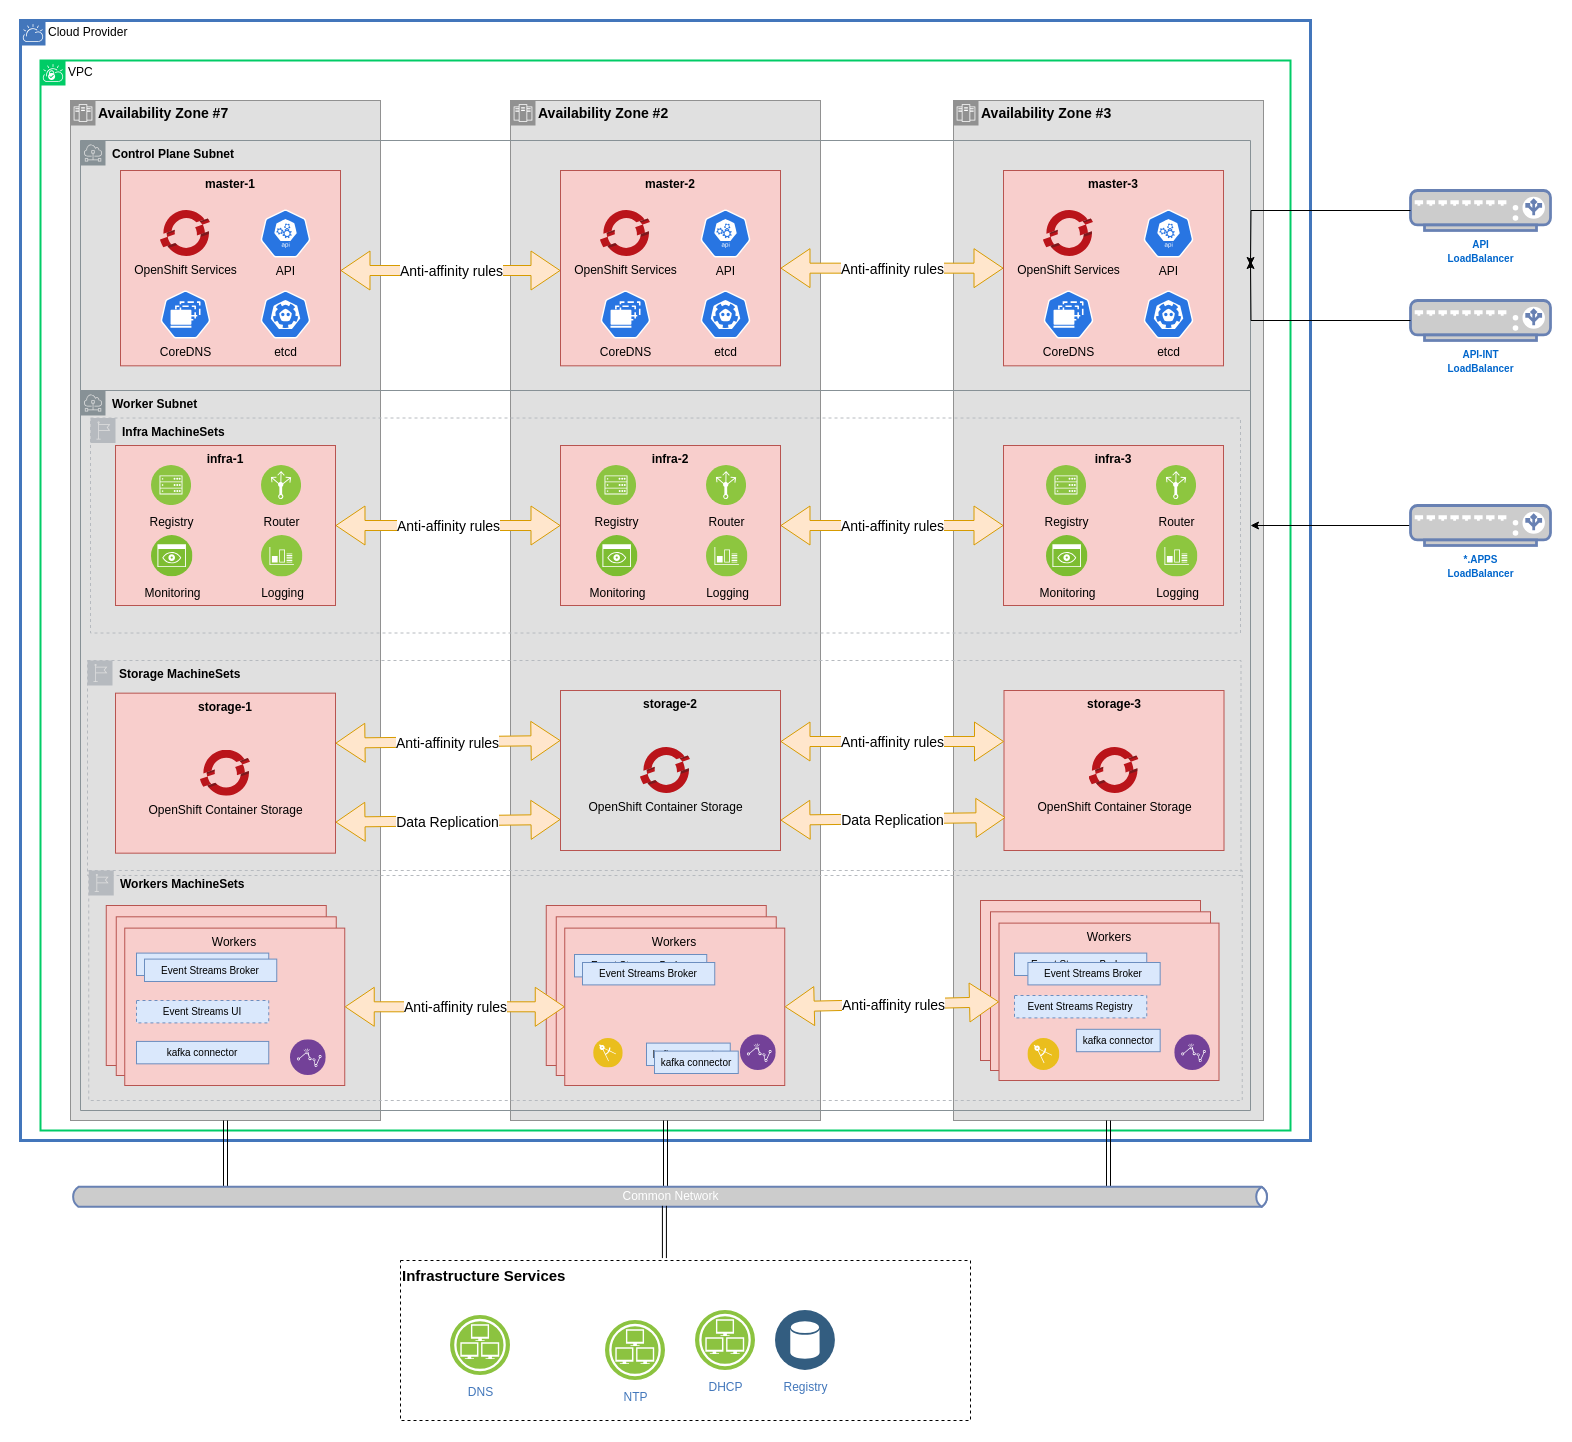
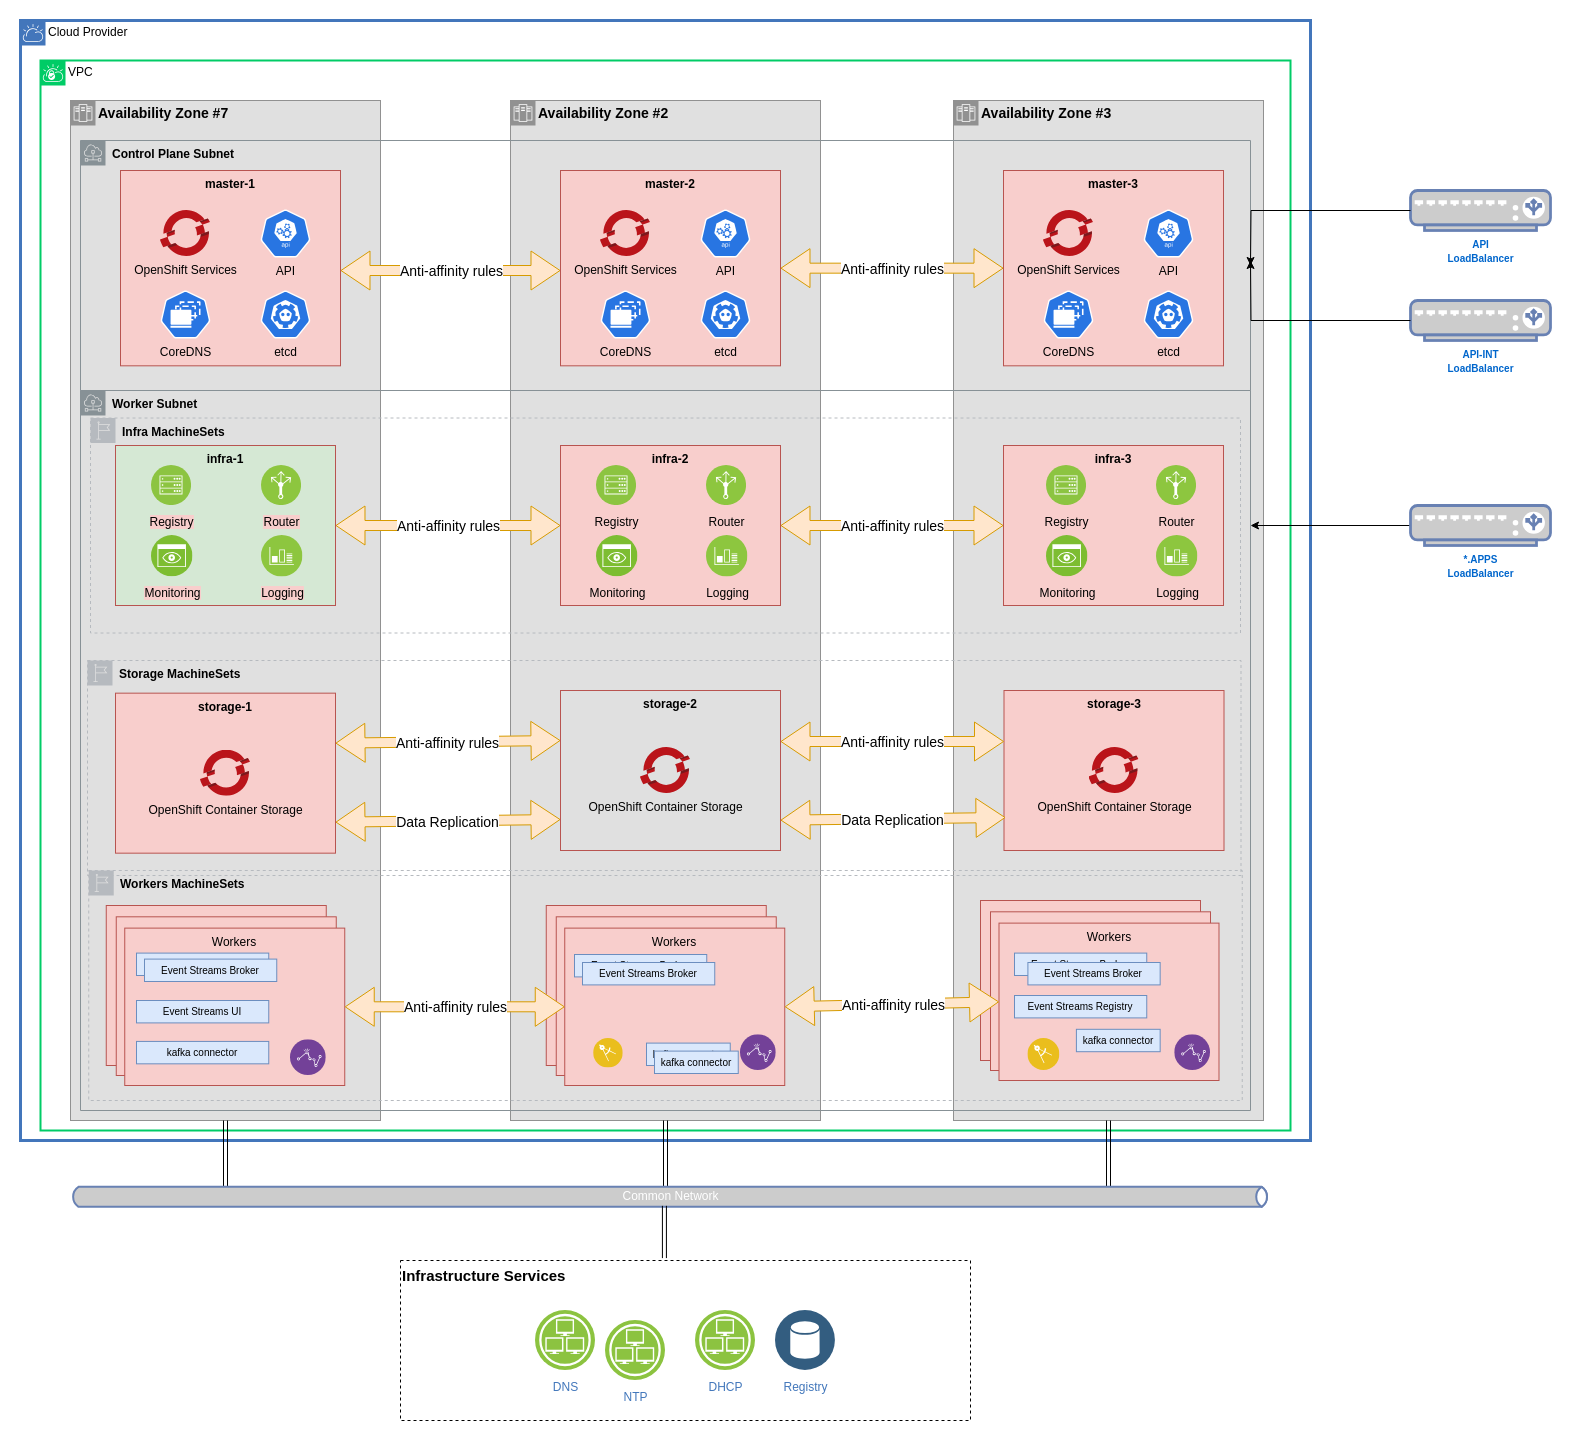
(226, 526) -> (226, 526)
(1081, 1007) -> (1081, 1007)
(203, 1012) -> (203, 1012)
(481, 1346) -> (566, 1341)
